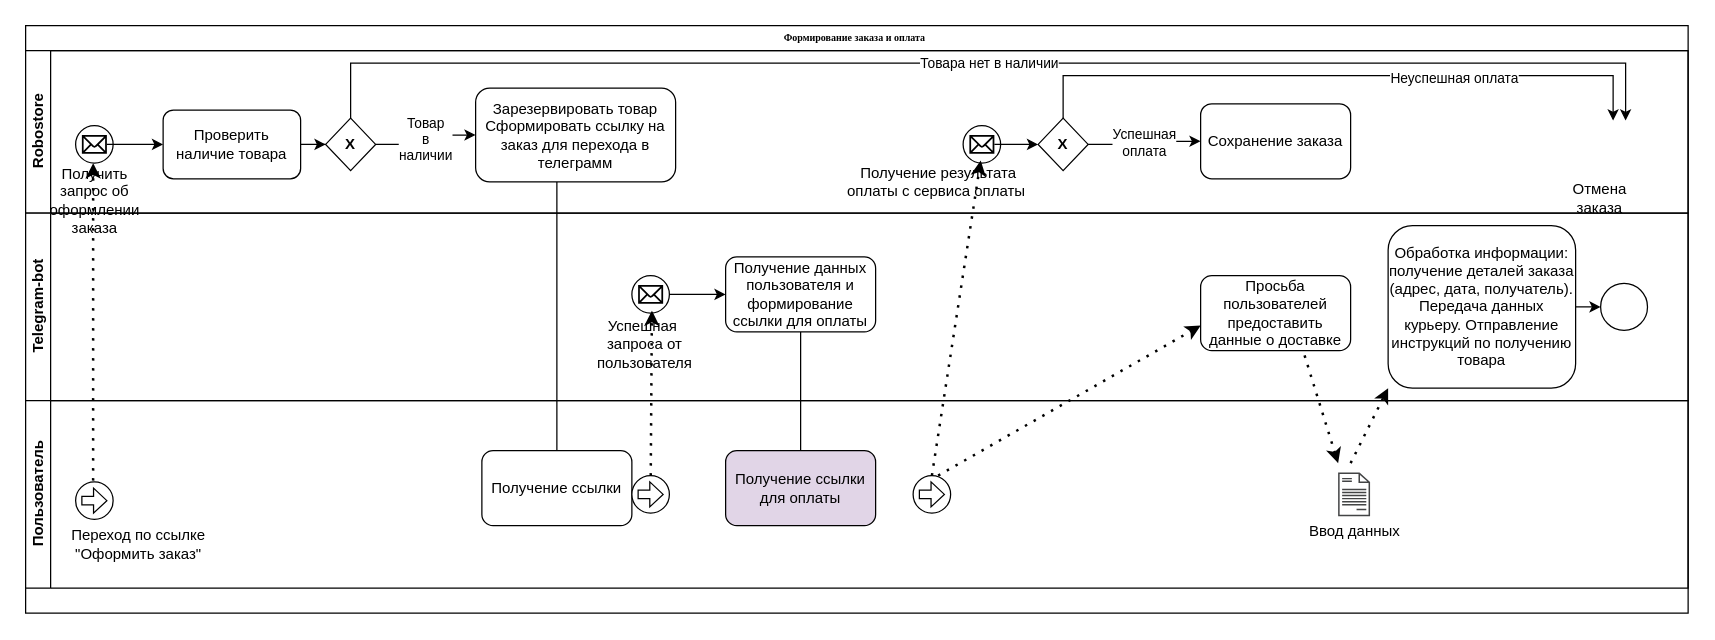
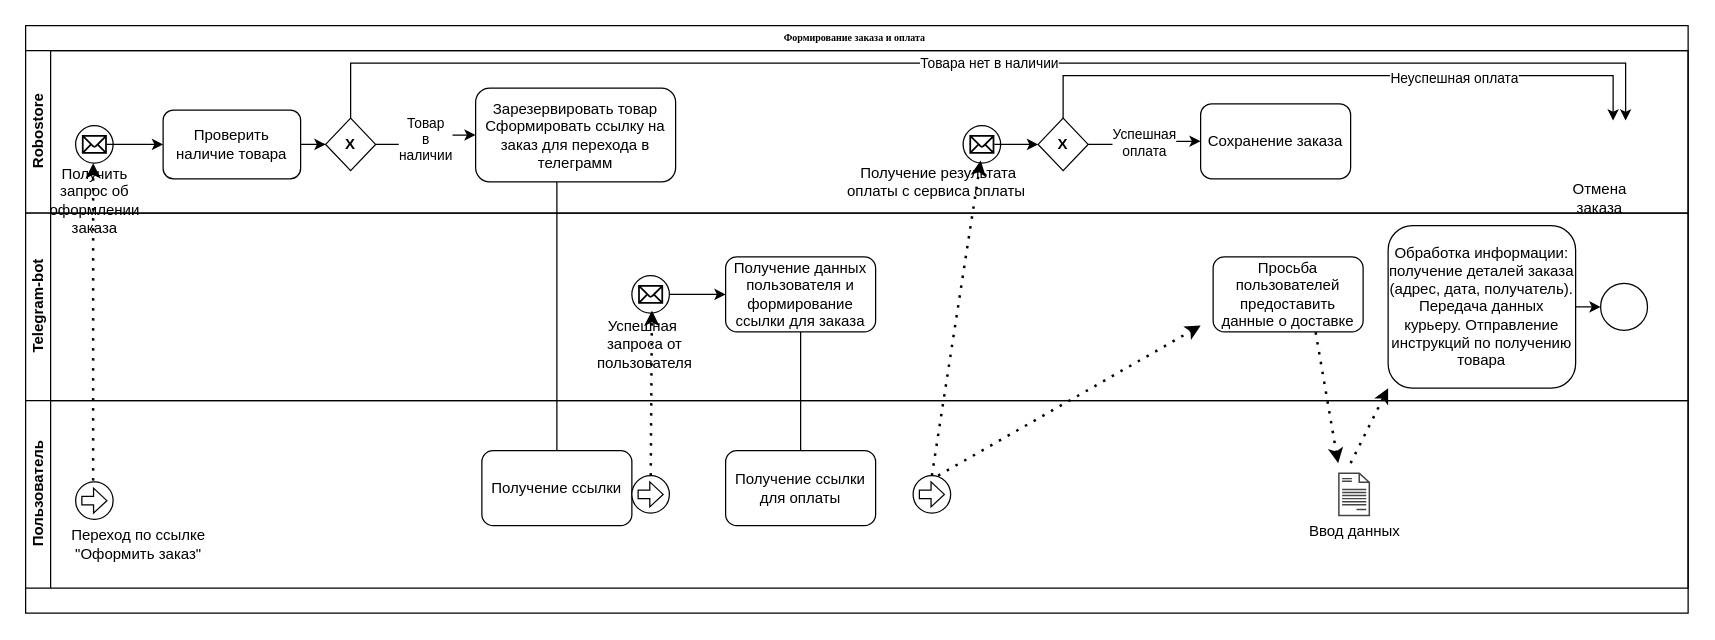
(801, 294) -> (801, 294)
(1276, 313) -> (1288, 294)
(801, 488) -> (801, 488)
